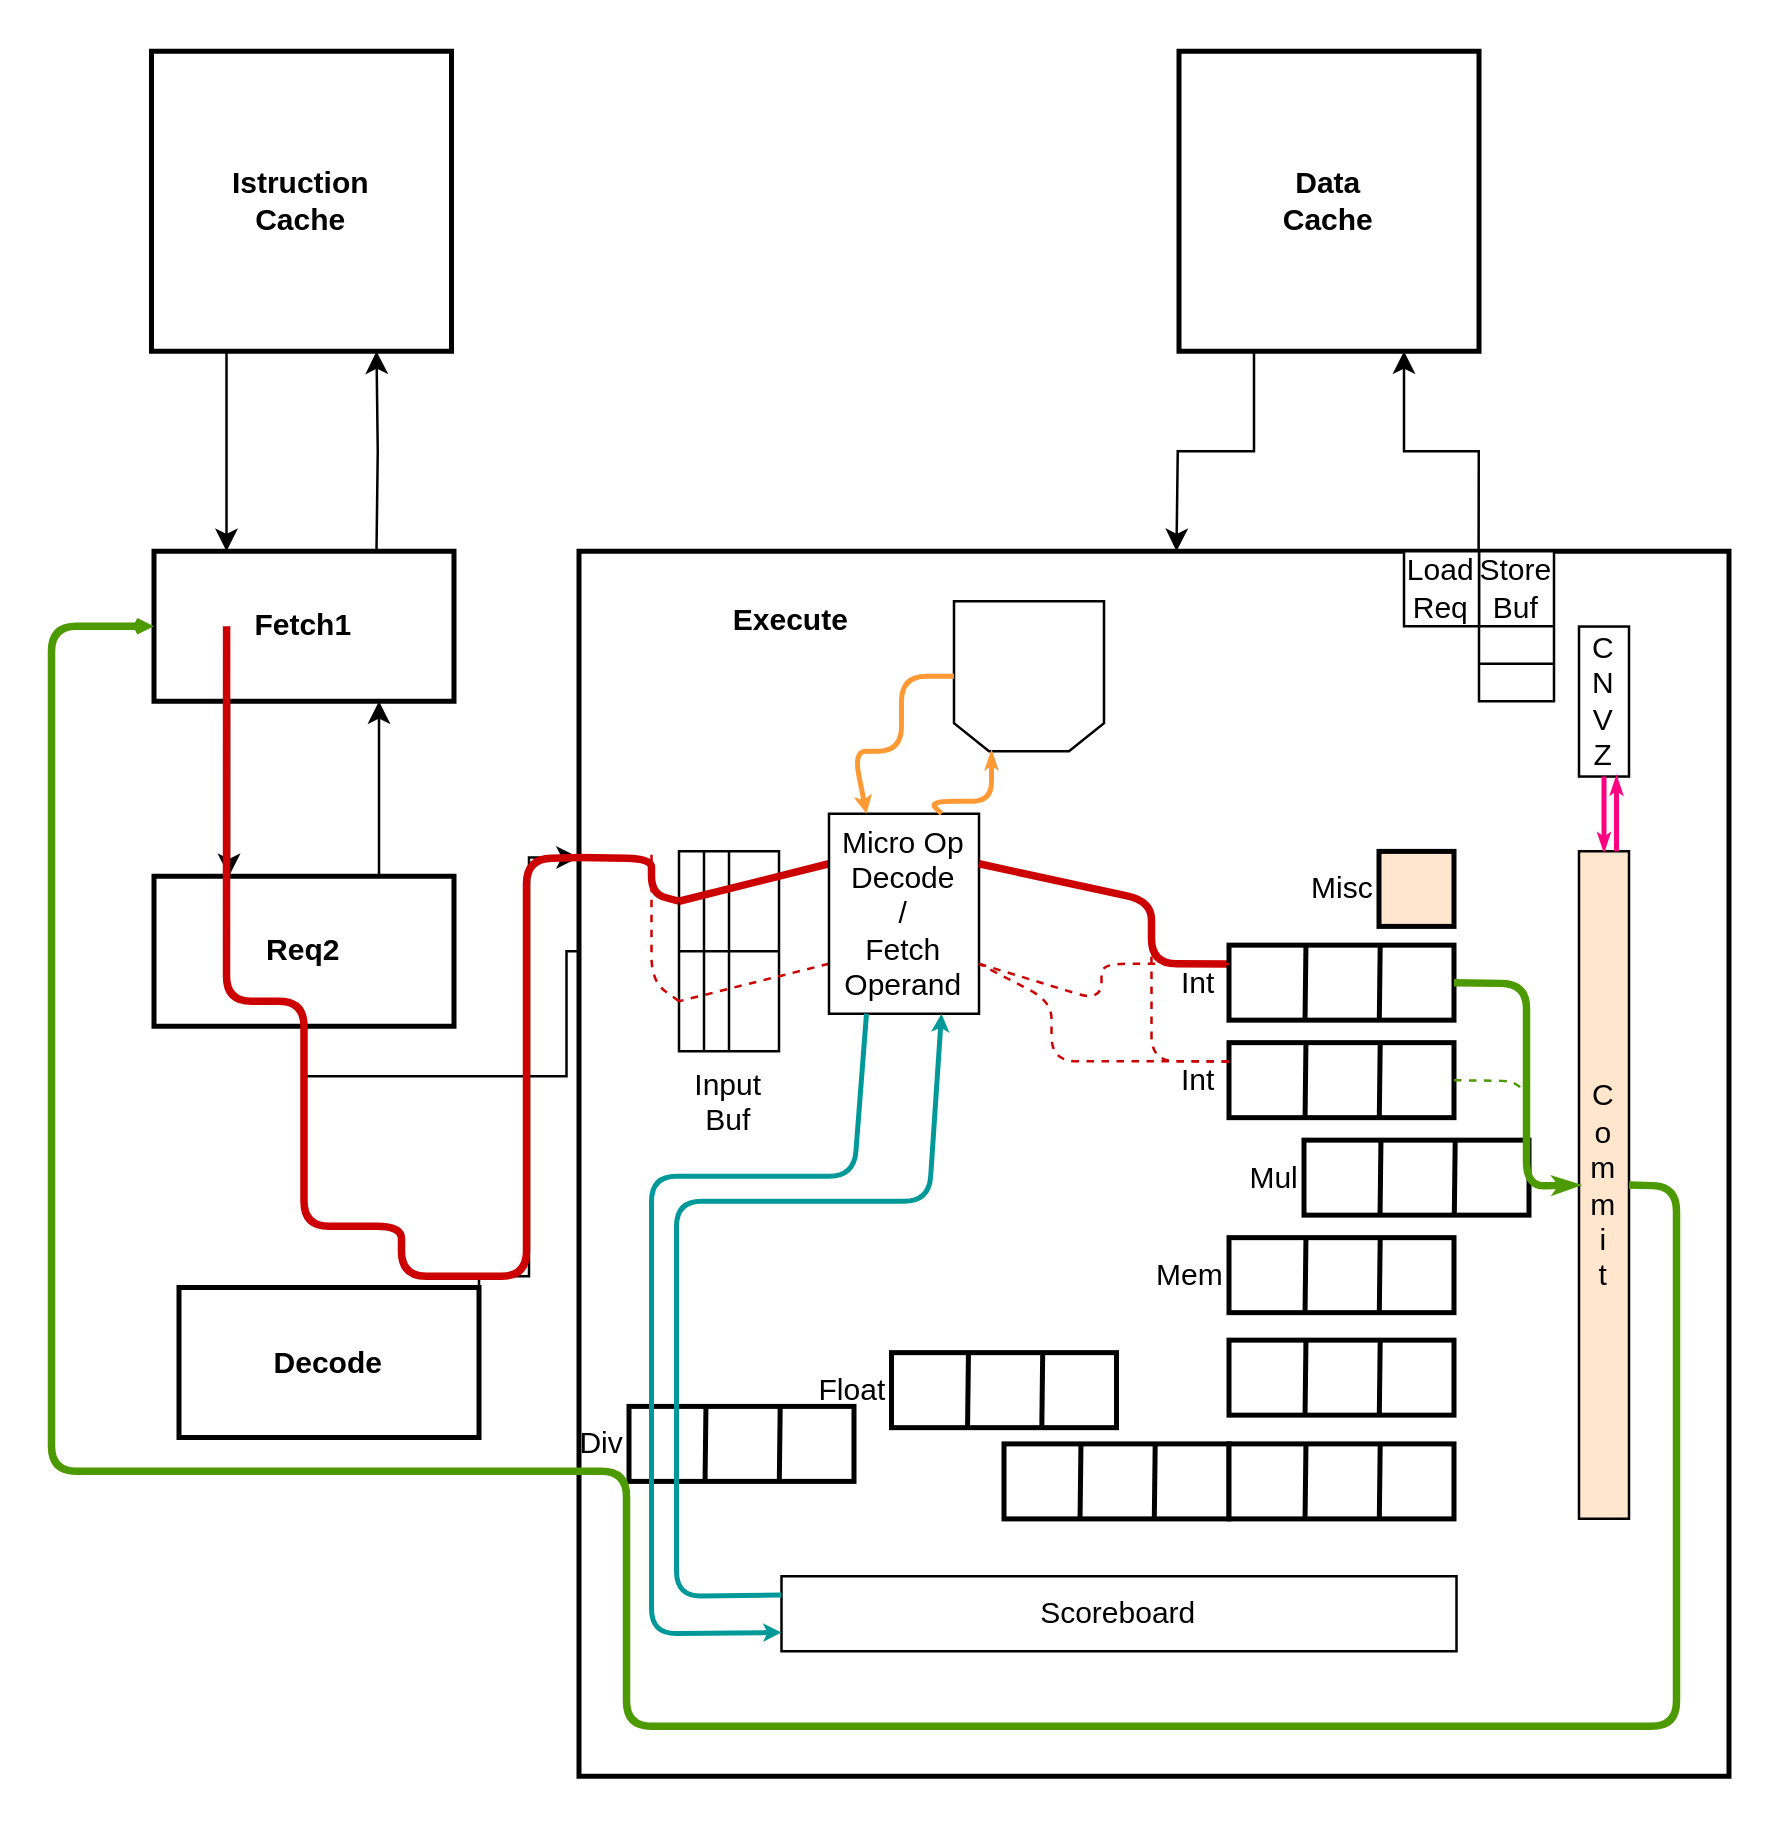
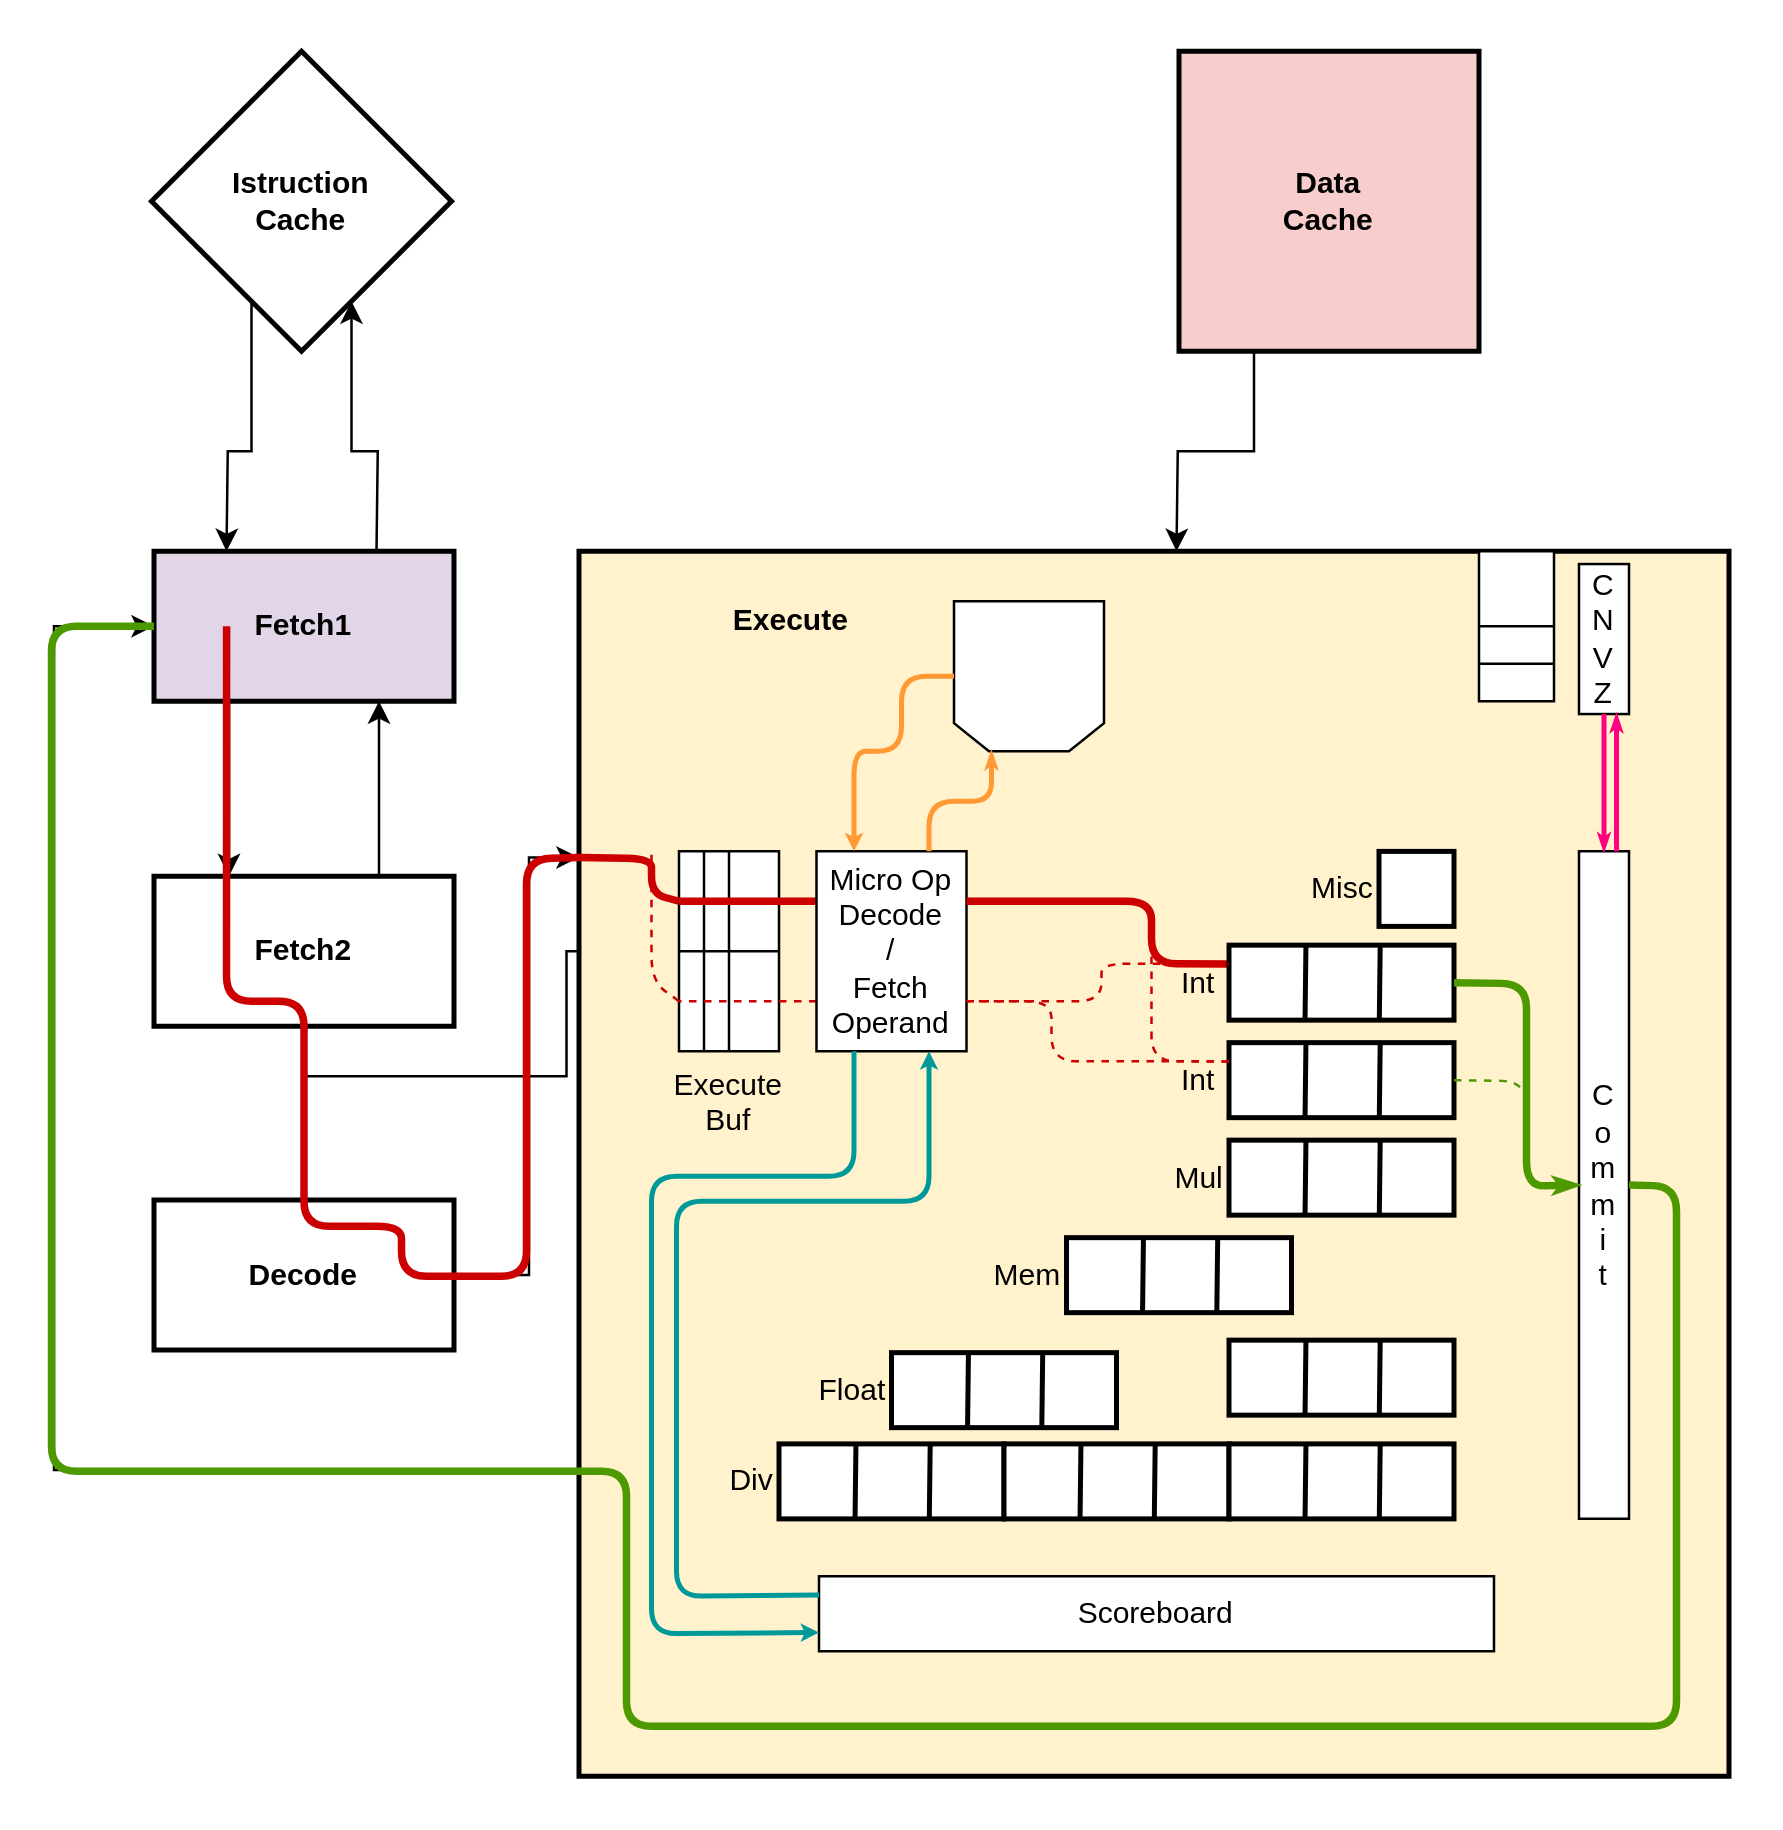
(301, 201) -> (301, 201)
(1329, 201) -> (1329, 201)
(1449, 451) -> none
(1441, 589) -> none
(1516, 589) -> none
none -> (55, 626)
(304, 626) -> (304, 626)
(1604, 702) -> (1604, 639)
(1416, 889) -> (1416, 889)
(904, 914) -> (891, 951)
(304, 951) -> (304, 951)
(729, 1105) -> (729, 1105)
(1154, 1164) -> (1154, 1164)
(1416, 1178) -> (1341, 1178)
(1604, 1185) -> (1604, 1185)
(1629, 1185) -> (150, 626)
(1341, 1275) -> (1179, 1275)
(329, 1363) -> (304, 1275)
(741, 1444) -> (891, 1481)
(1119, 1614) -> (1156, 1614)
